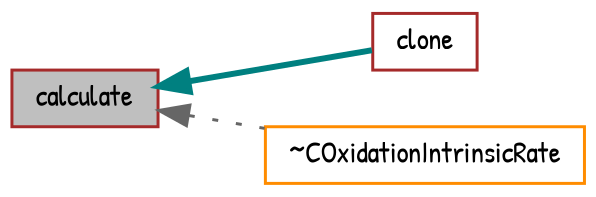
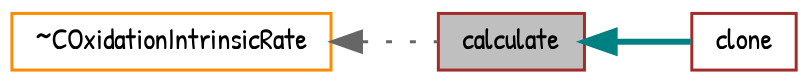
(227, 122) -> (400, 42)
